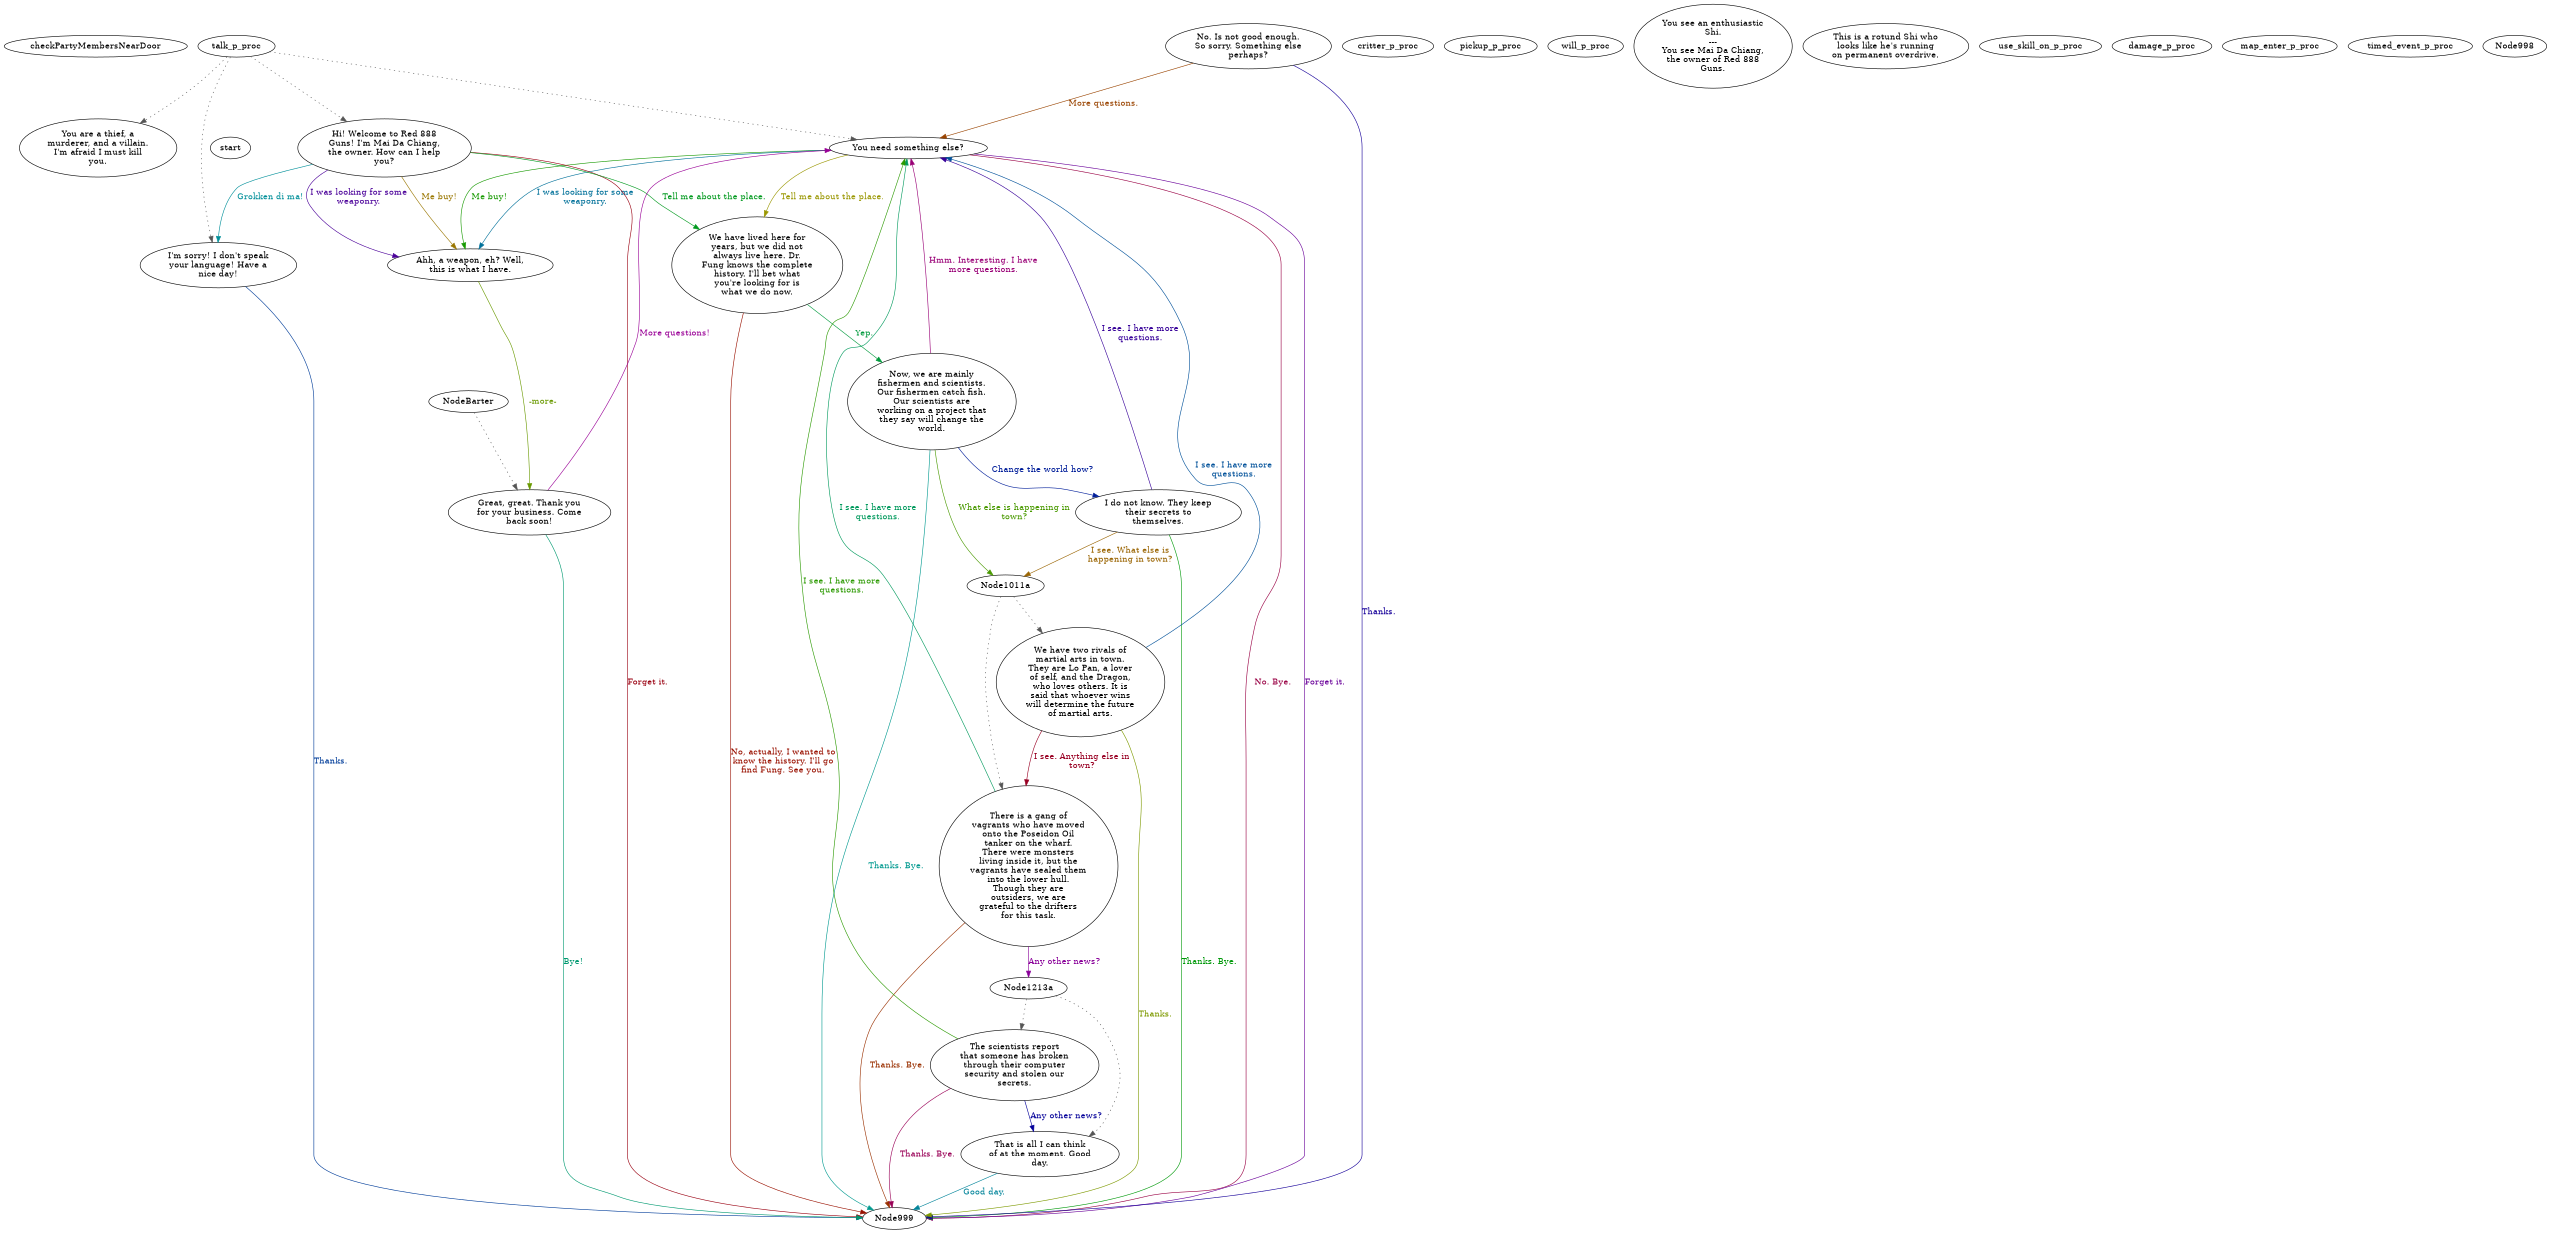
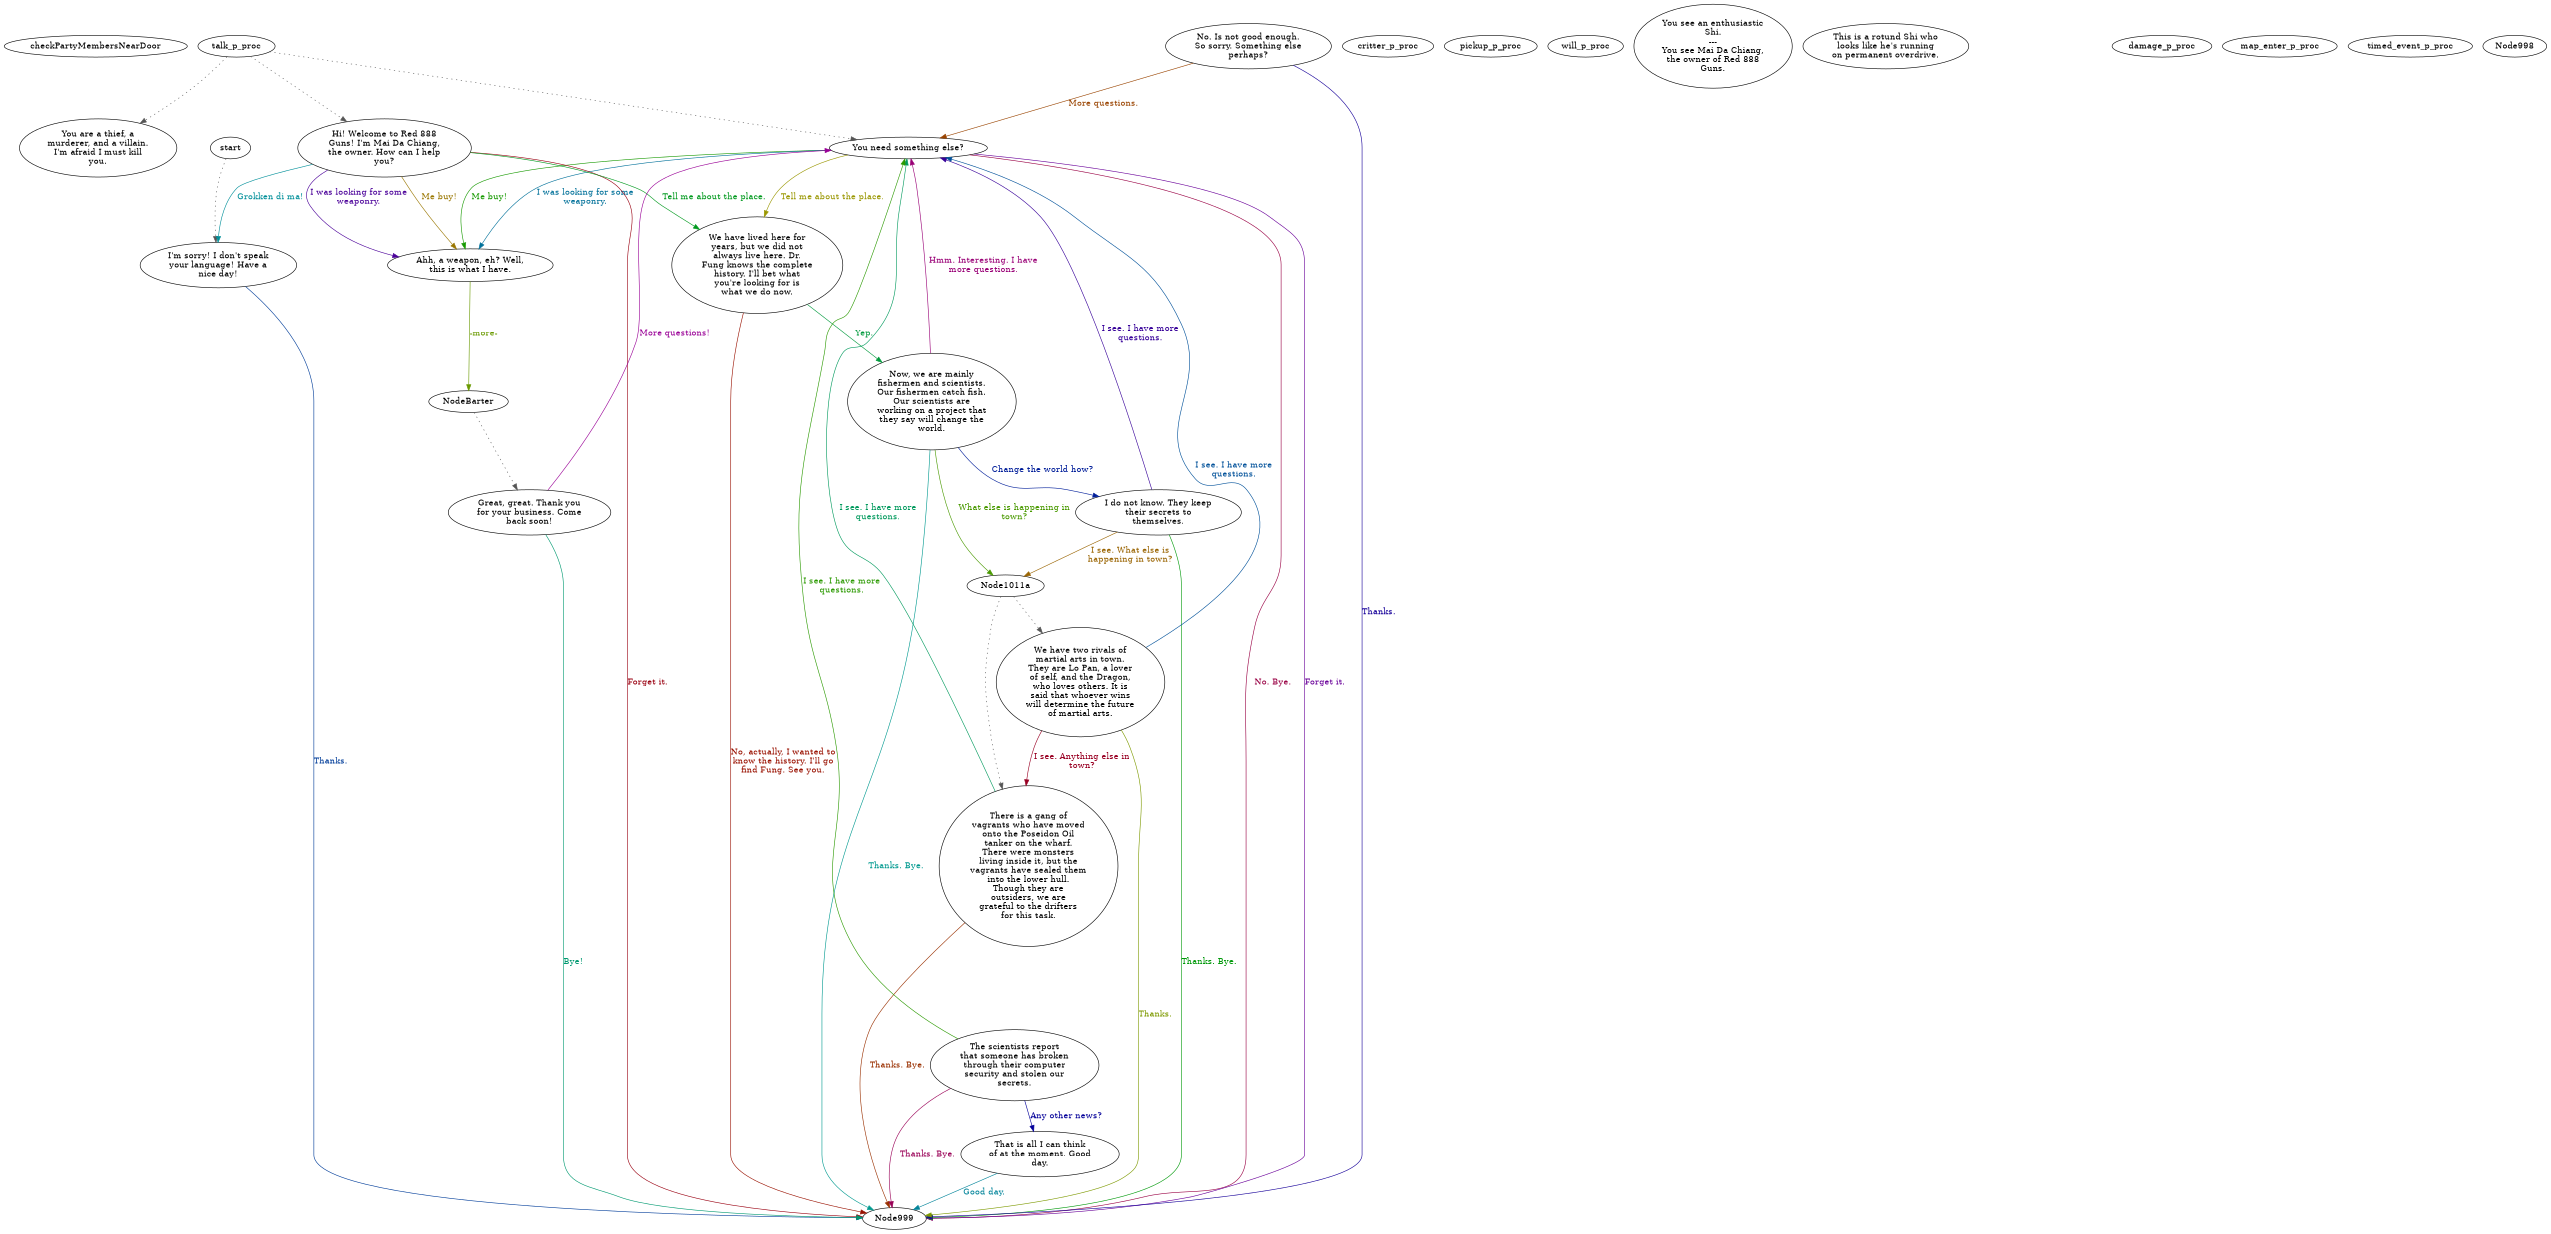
(2041, 46) -> none
(202, 144) -> (216, 197)
(520, 378) -> (469, 333)
(1029, 988) -> none
